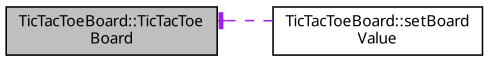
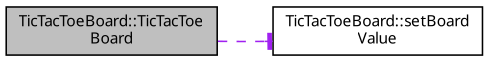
(249, 21) -> (241, 41)
